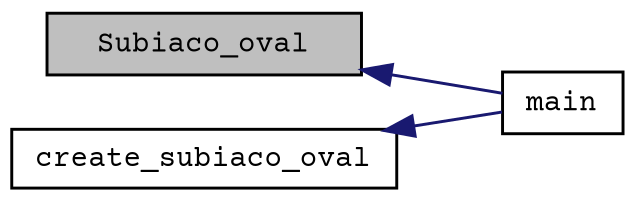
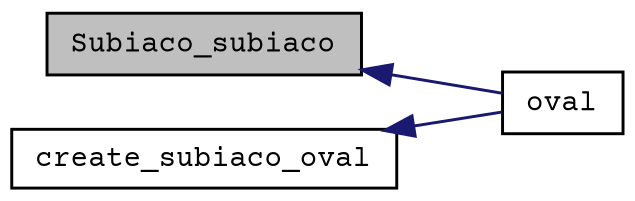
(204, 44) -> (204, 44)
(563, 103) -> (563, 103)
